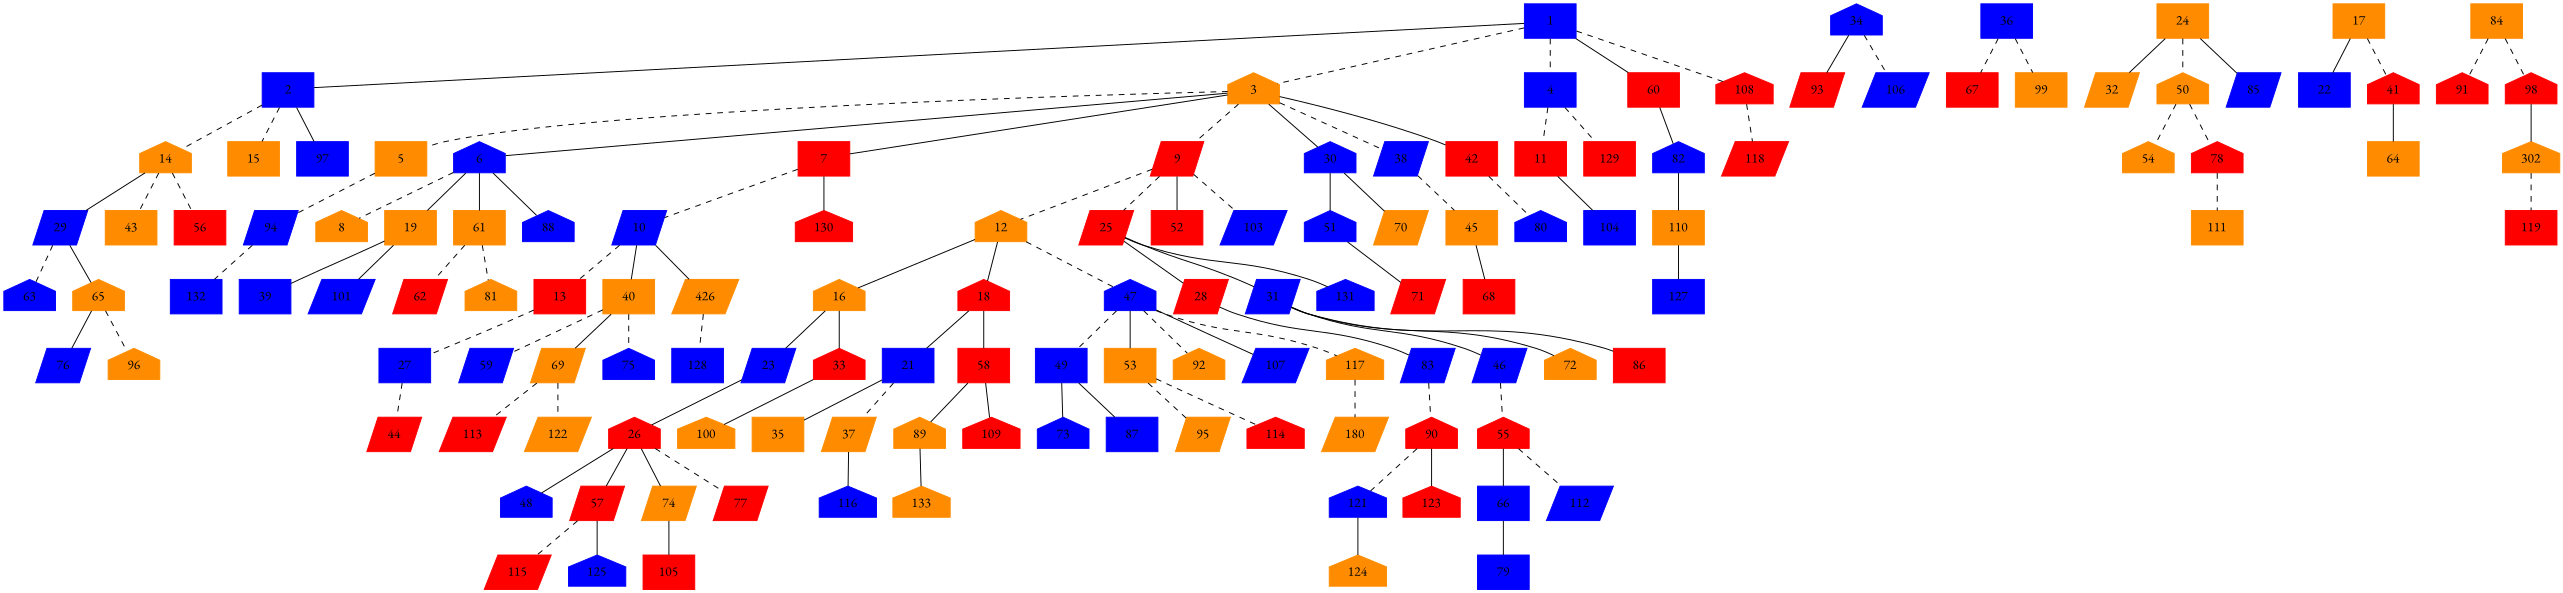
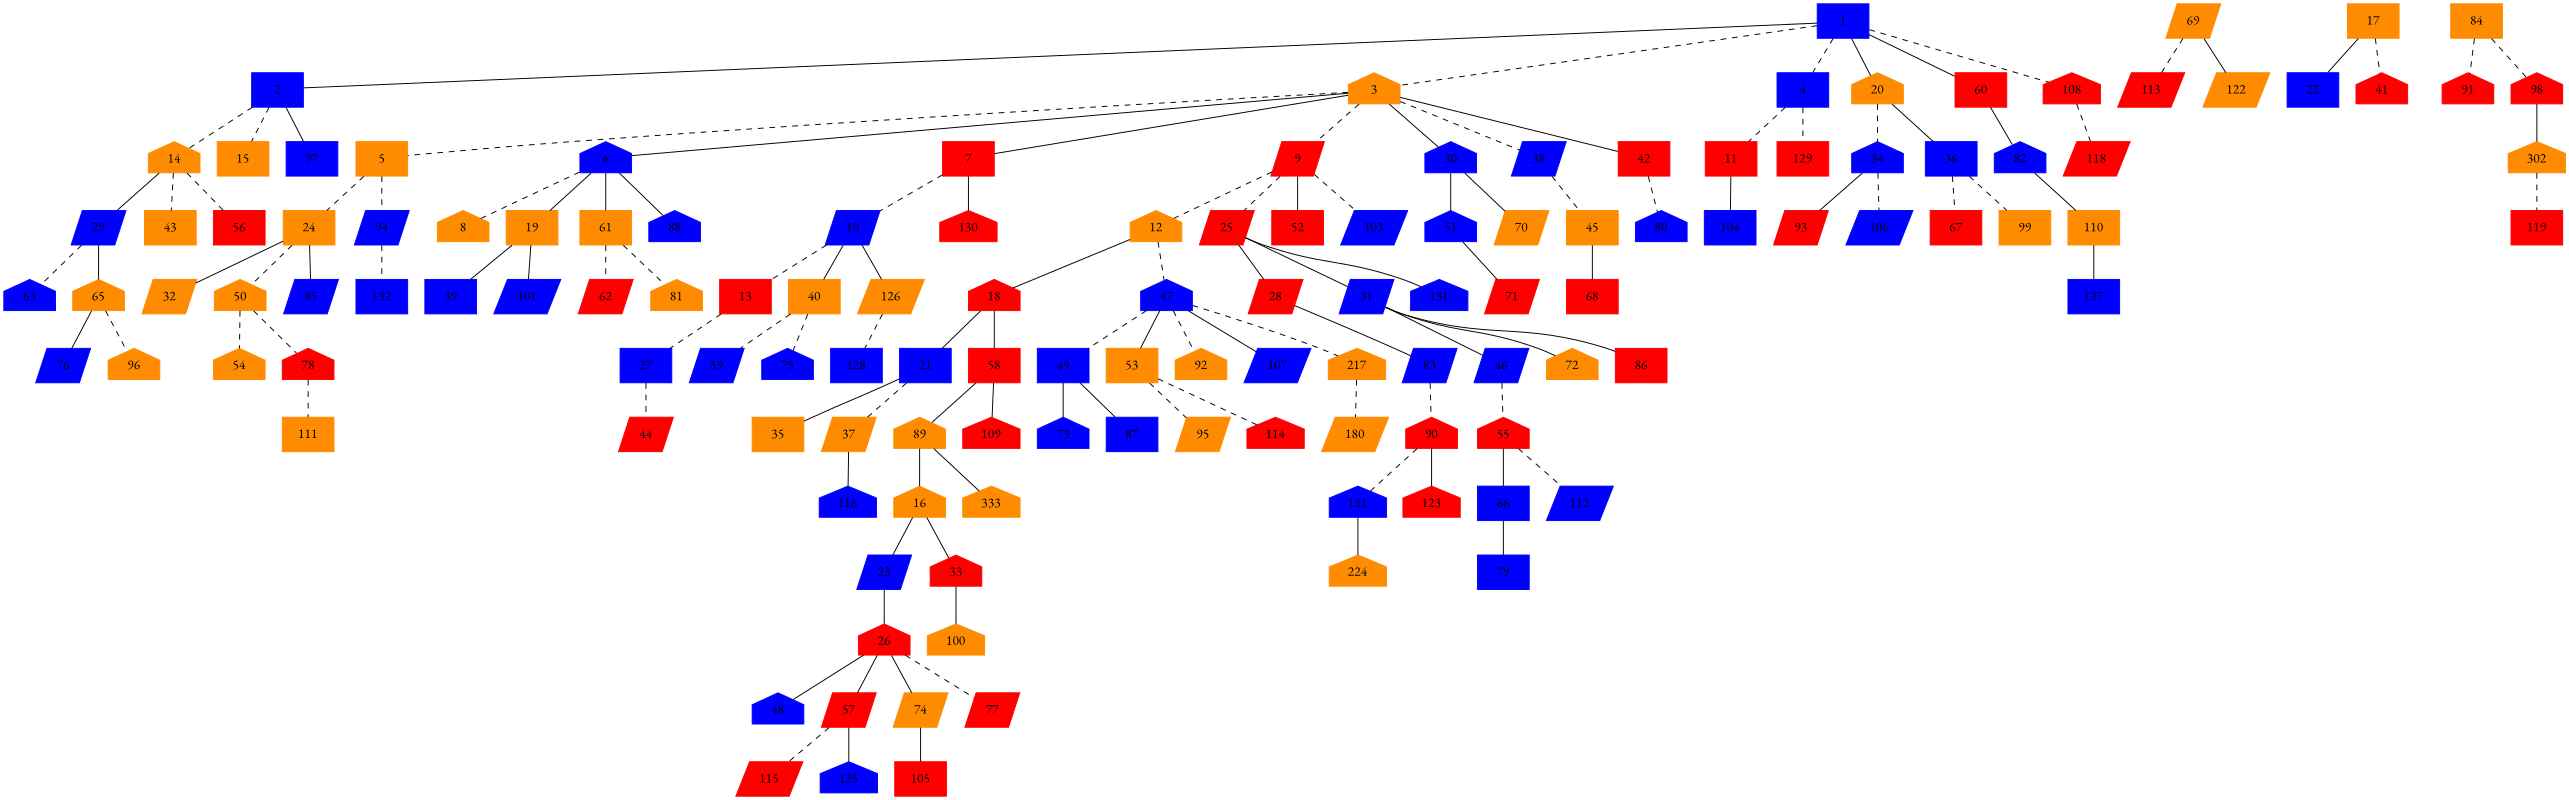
none -> (1878, 90)
(2393, 159) -> none
none -> (345, 193)
(917, 264) -> (920, 467)
(705, 297) -> (891, 297)
(593, 331) -> none
(1355, 366) -> (1357, 366)
(558, 400) -> (2215, 56)
(922, 503) -> (991, 503)
(1358, 572) -> (1358, 572)
